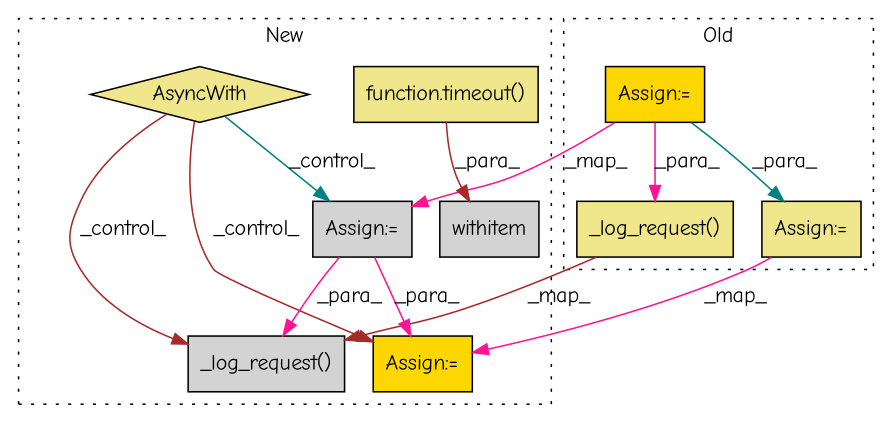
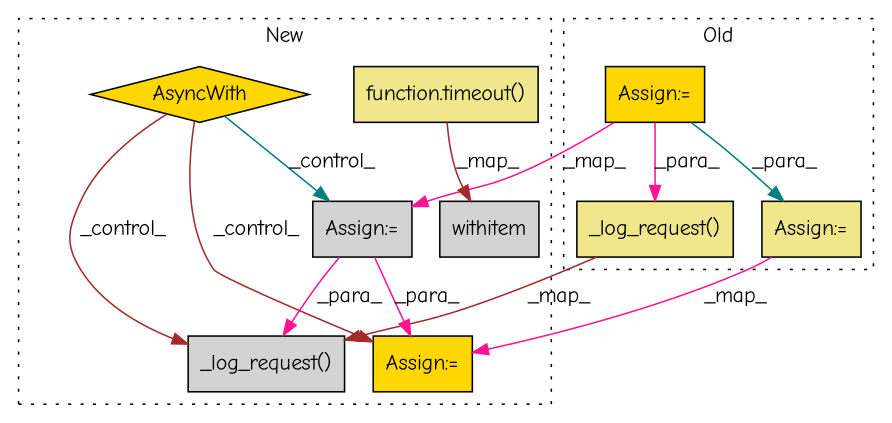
(200, 94) -> (200, 94)
(488, 162) -> (488, 162)
